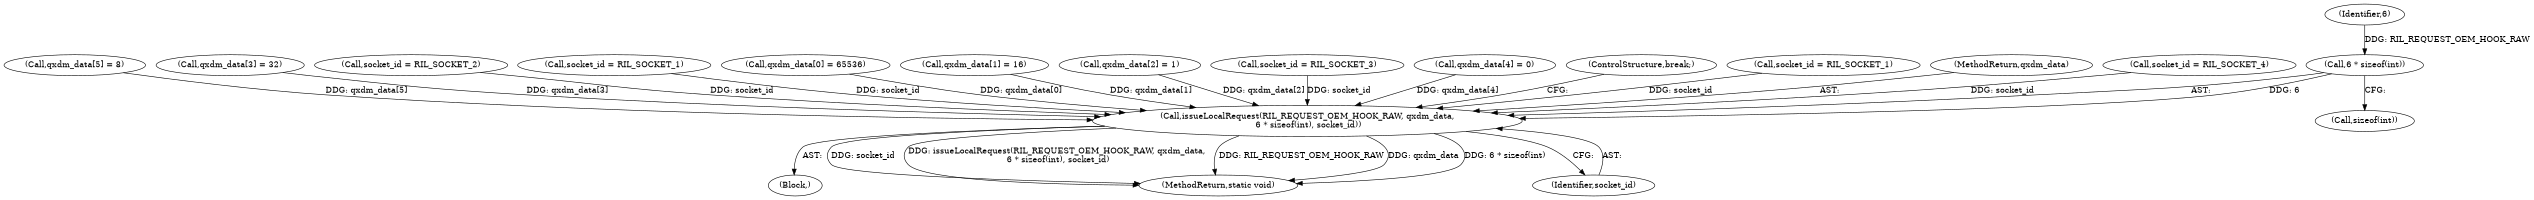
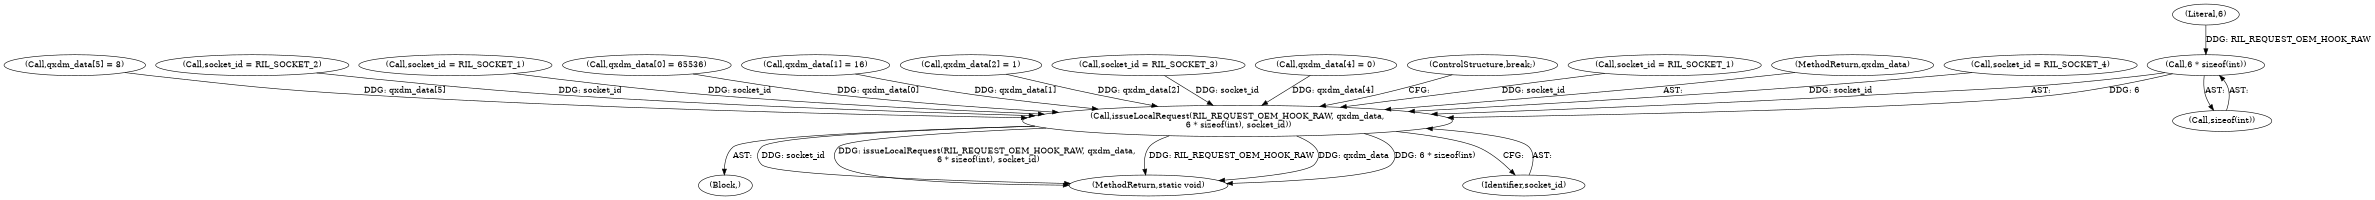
(2365, 15) -> (2206, 15)
(230, 65) -> none
(2377, 90) -> (2216, 90)
none -> (2229, 95)
